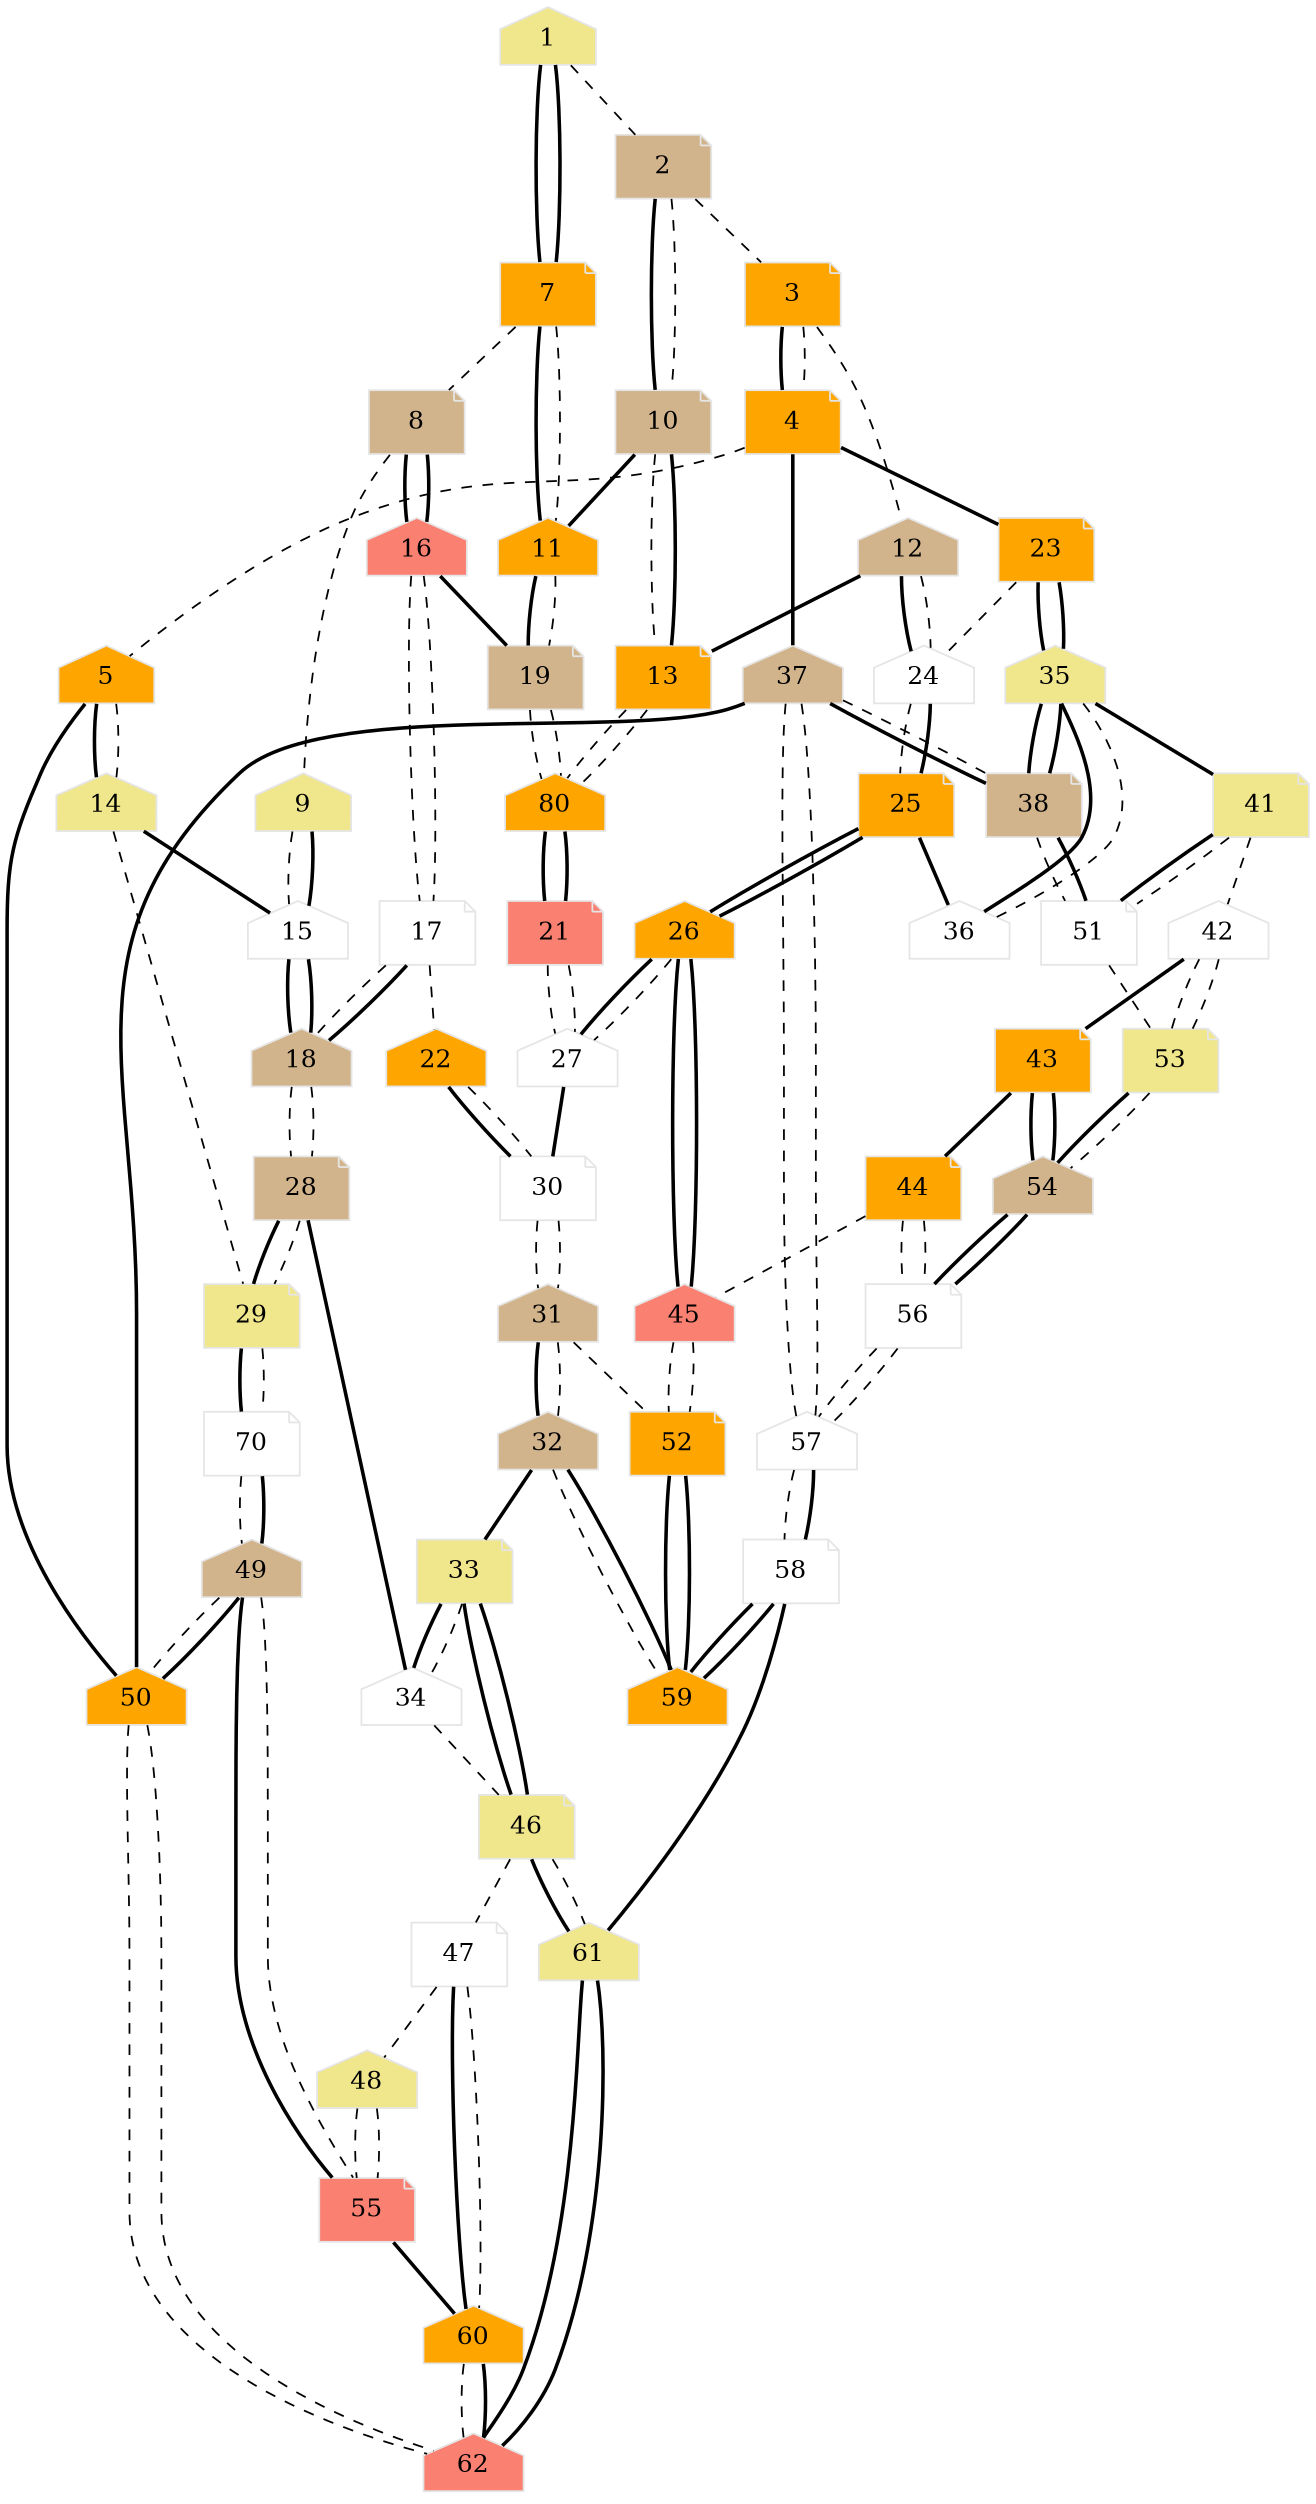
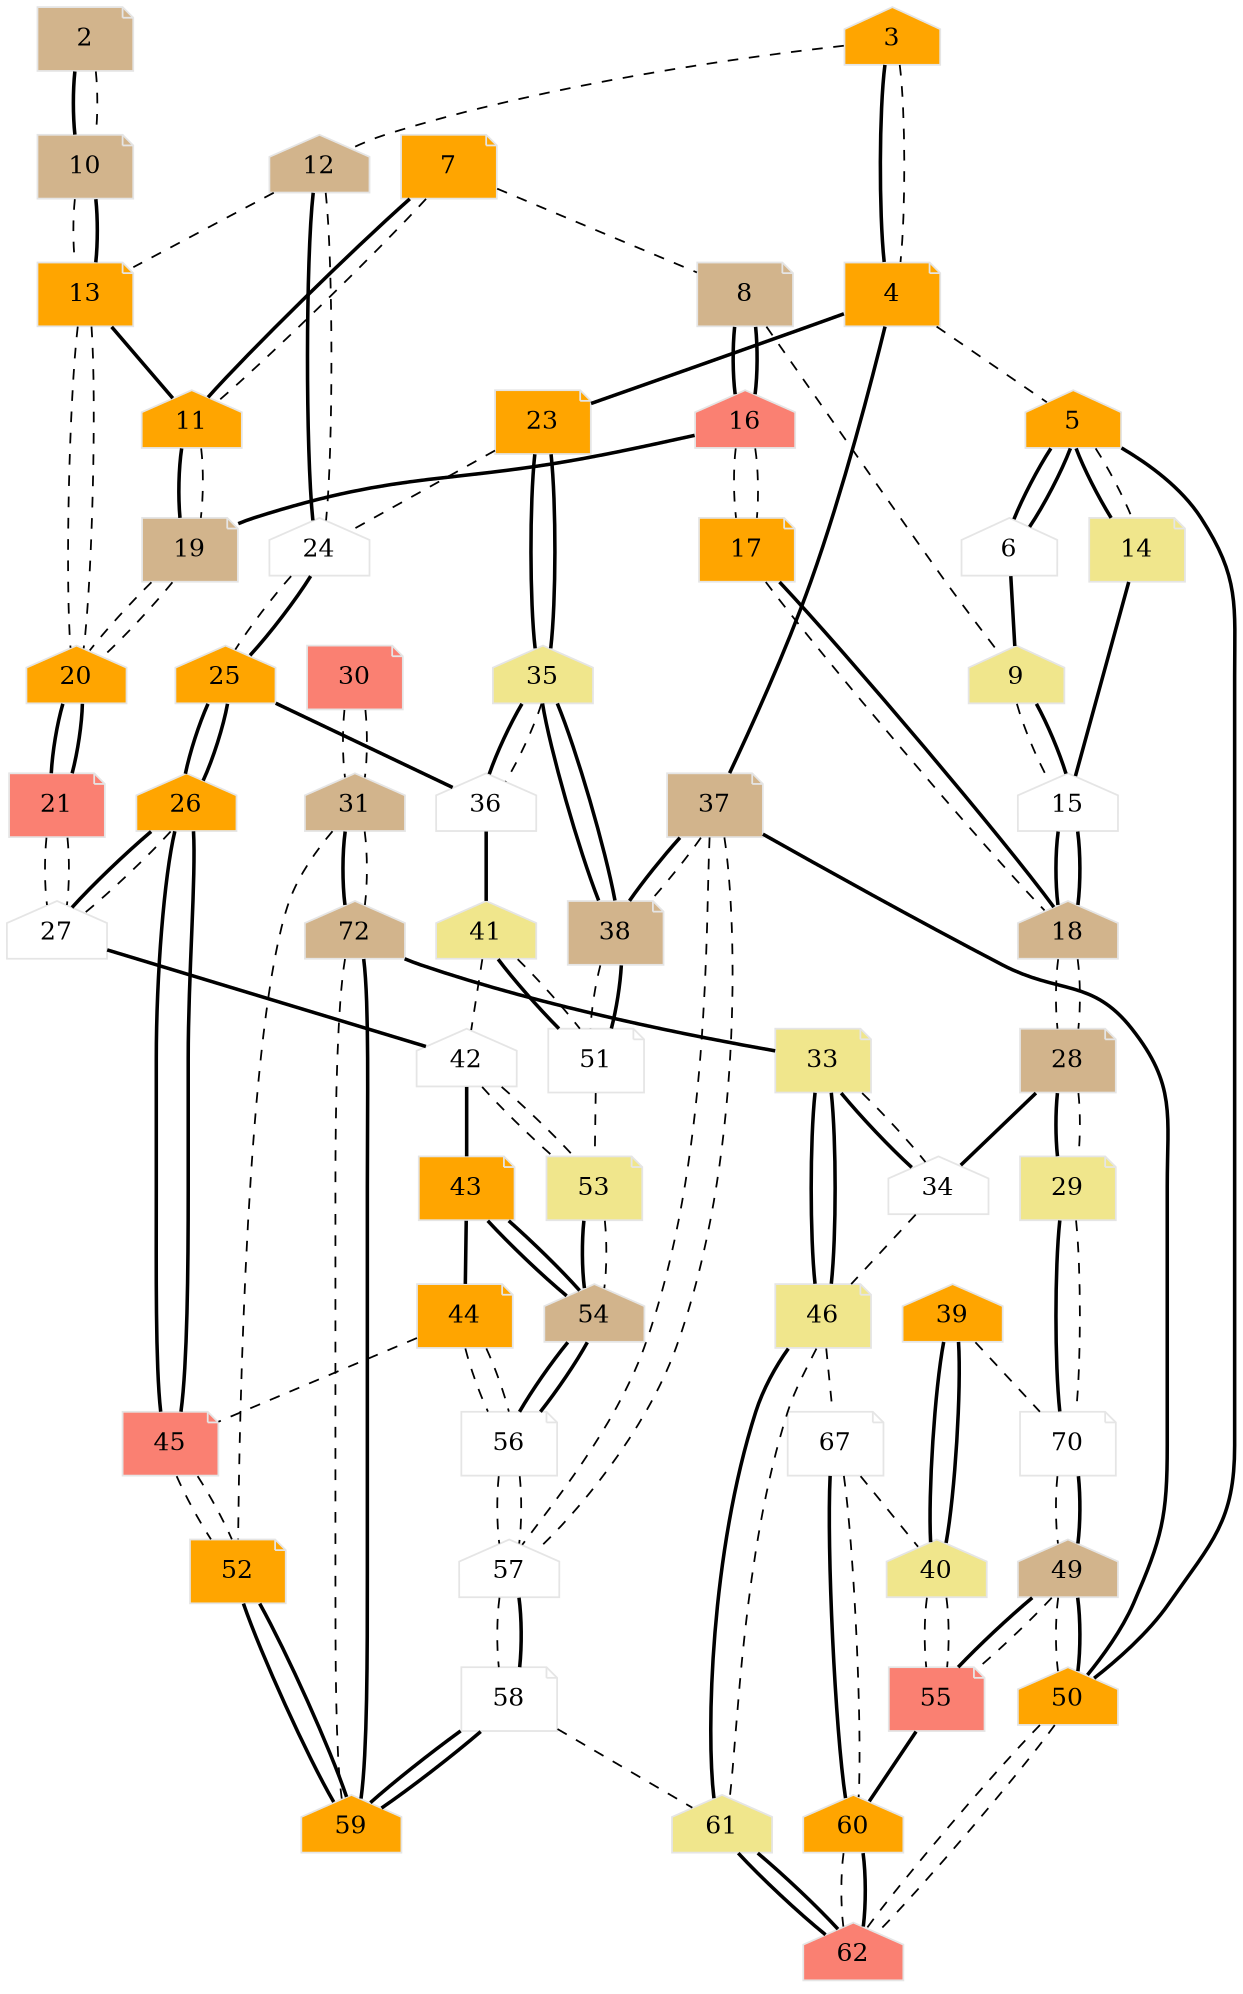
(548, 39) -> none
(728, 231) -> none
(793, 294) -> (892, 39)
(602, 490) -> (142, 363)
none -> (1009, 550)
(779, 617) -> (204, 230)
(793, 678) -> (715, 805)
(1154, 739) -> (486, 866)
(106, 805) -> (1137, 550)
(555, 805) -> (76, 678)
(906, 805) -> (225, 678)
(1261, 805) -> (486, 933)
(427, 933) -> (747, 550)
(178, 1058) -> none
(436, 1061) -> none
(558, 1122) -> (251, 993)
(548, 1188) -> (355, 678)
(685, 1316) -> (170, 1444)
none -> (953, 1316)
(548, 1444) -> (355, 933)
(717, 1778) -> (625, 1768)
(459, 1955) -> (836, 1444)
(367, 2082) -> (937, 1571)
